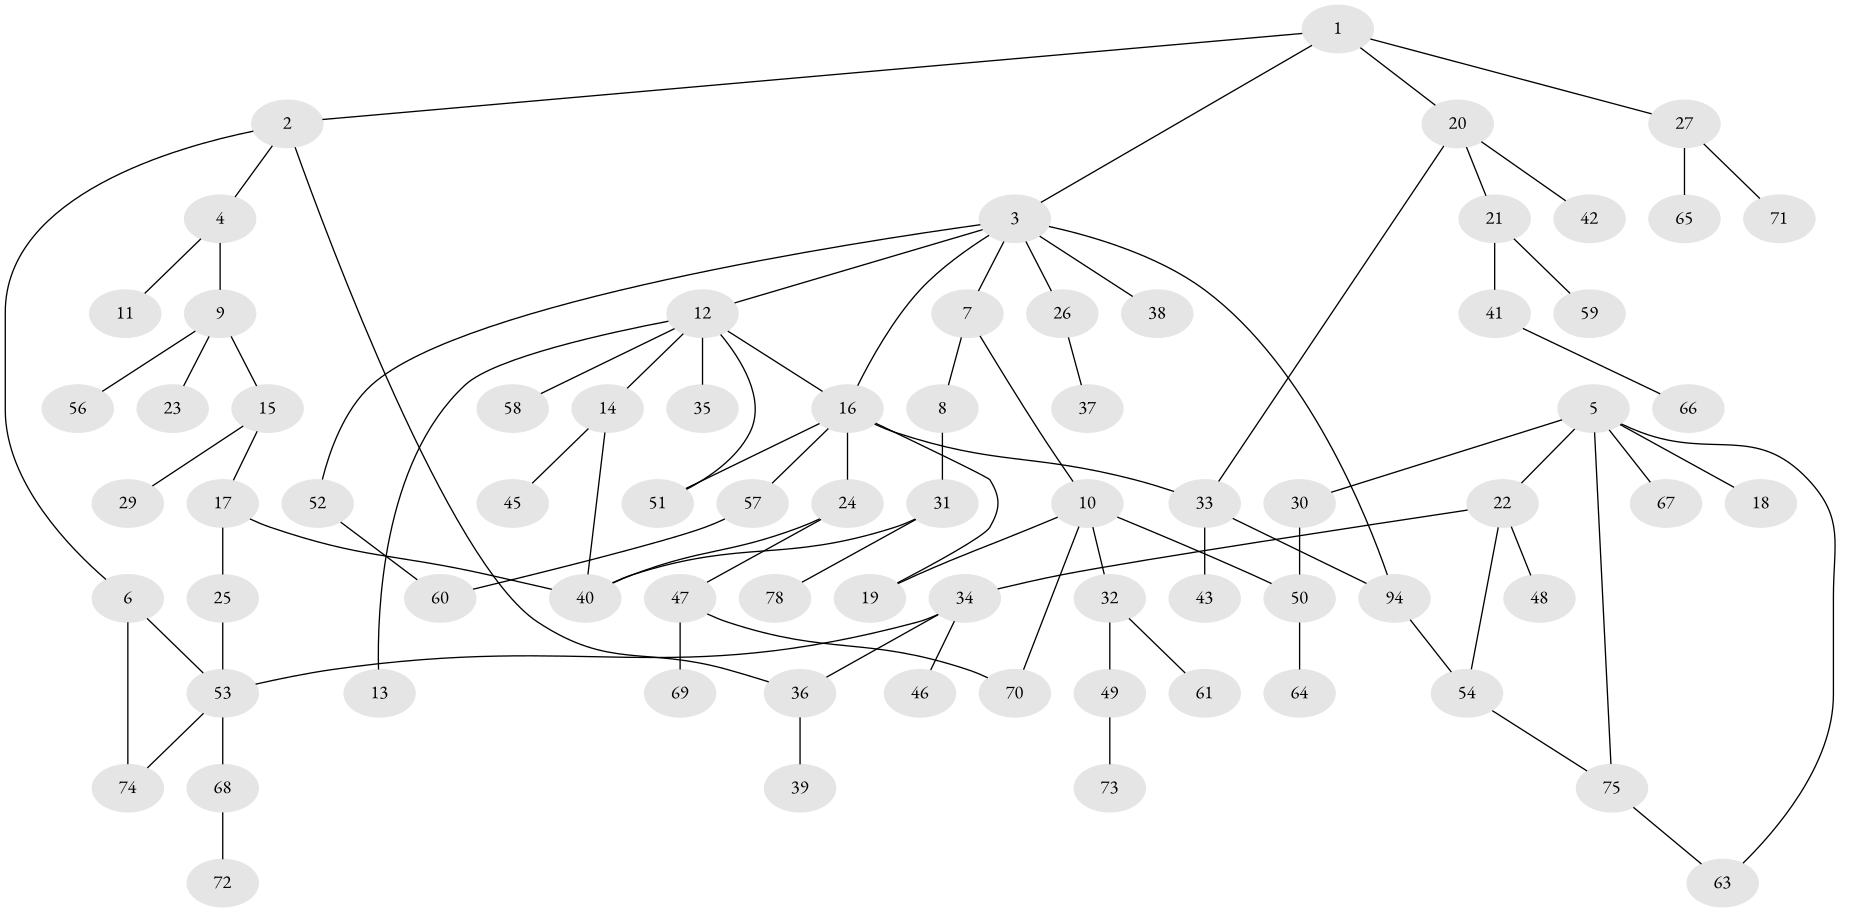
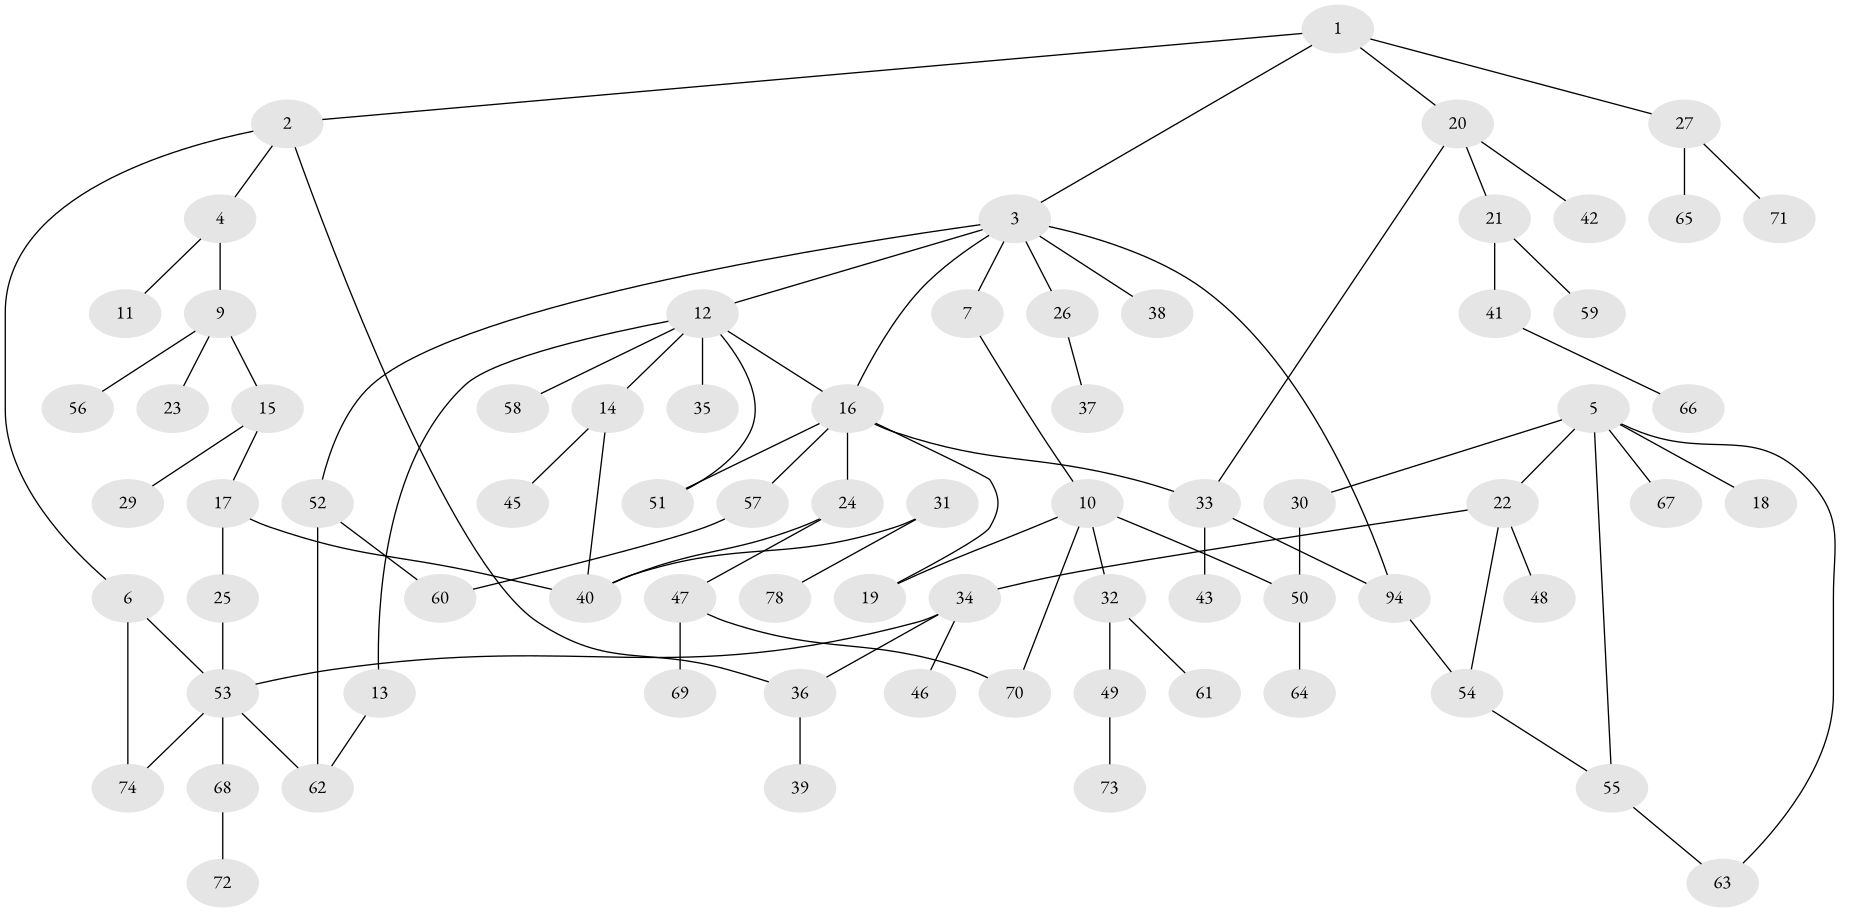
(942, 409) -> none
none -> (318, 788)
(1612, 788) -> (1612, 788)
